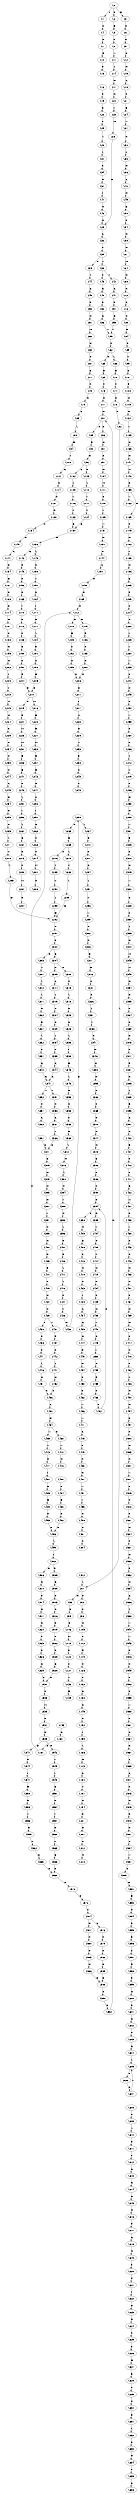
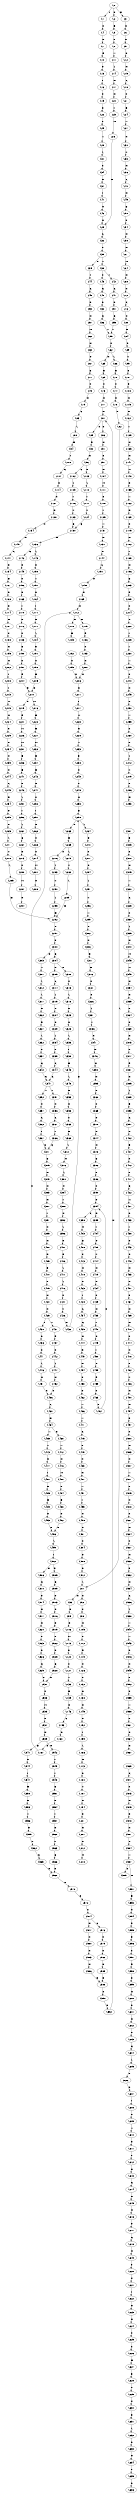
none -> (102, 80)
(136, 503) -> (129, 510)
(71, 646) -> none
none -> (78, 804)
(129, 818) -> none
none -> (41, 1131)
(96, 1357) -> (96, 1357)
none -> (61, 1472)
none -> (82, 1561)
none -> (68, 1712)
(129, 1759) -> none
(127, 1882) -> (131, 1875)
(132, 2081) -> (131, 2100)
